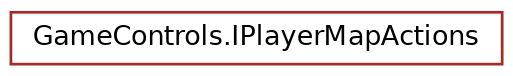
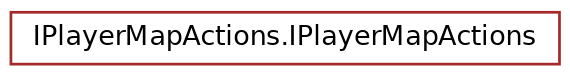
(257, 38) -> (285, 38)
